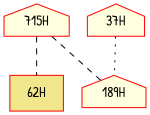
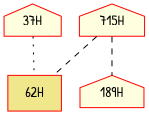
(115, 56) -> (34, 56)
